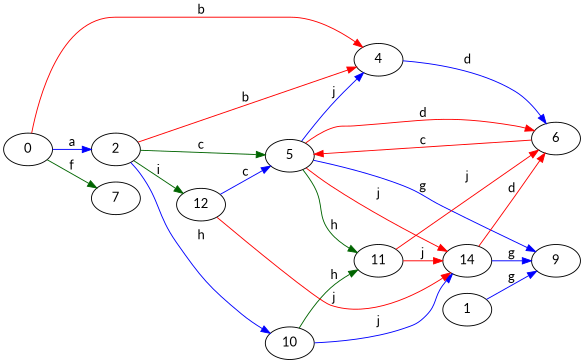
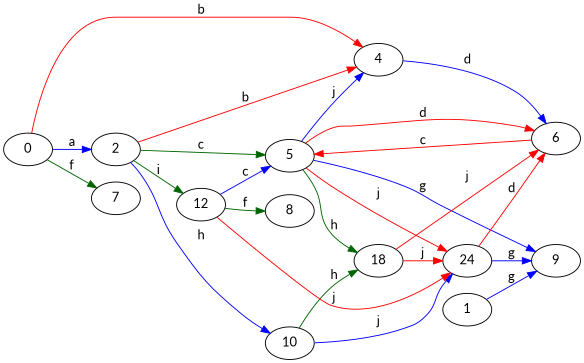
none -> (290, 211)
(379, 261) -> (379, 261)
(467, 261) -> (467, 261)
